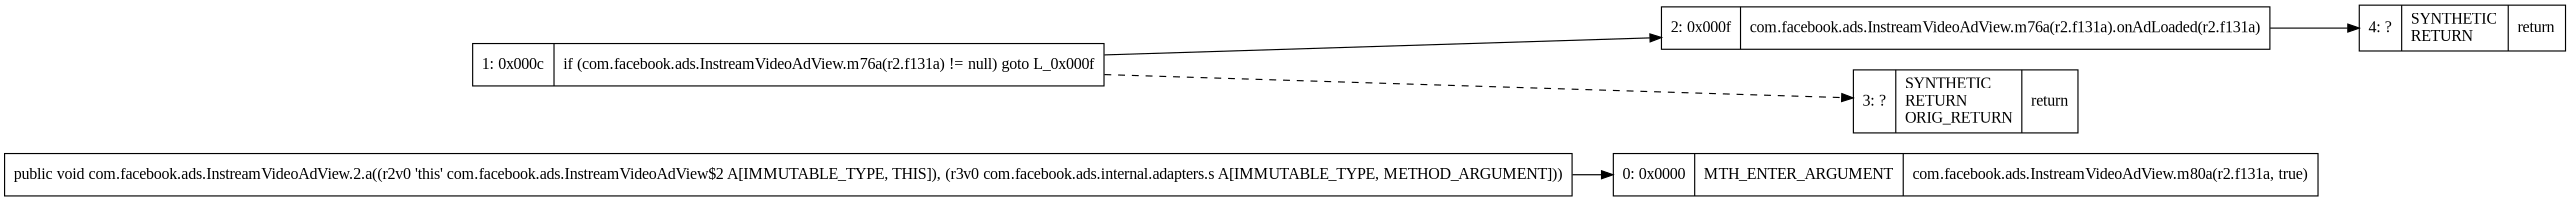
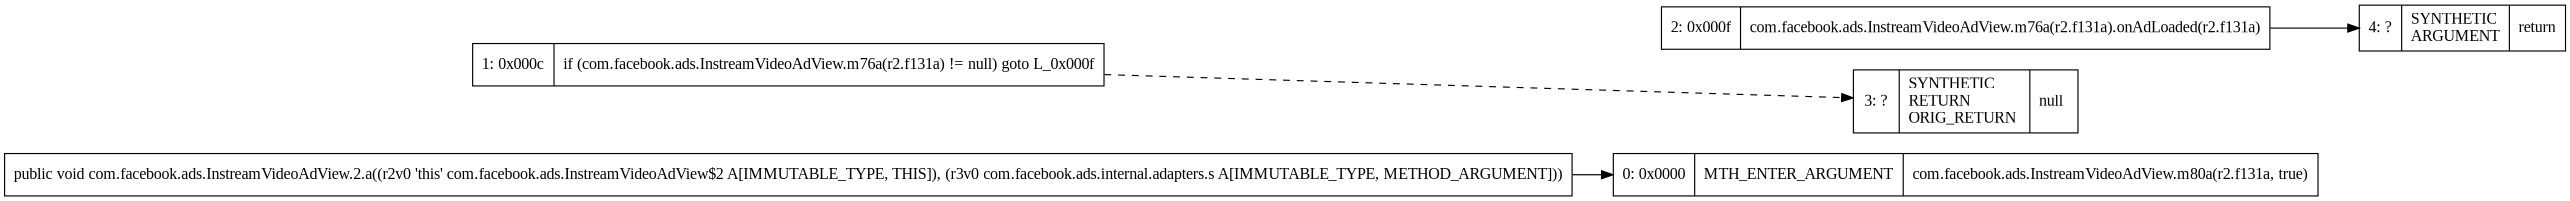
(2442, 36) -> (2456, 36)
(1377, 46) -> none
(2050, 101) -> (2052, 101)
